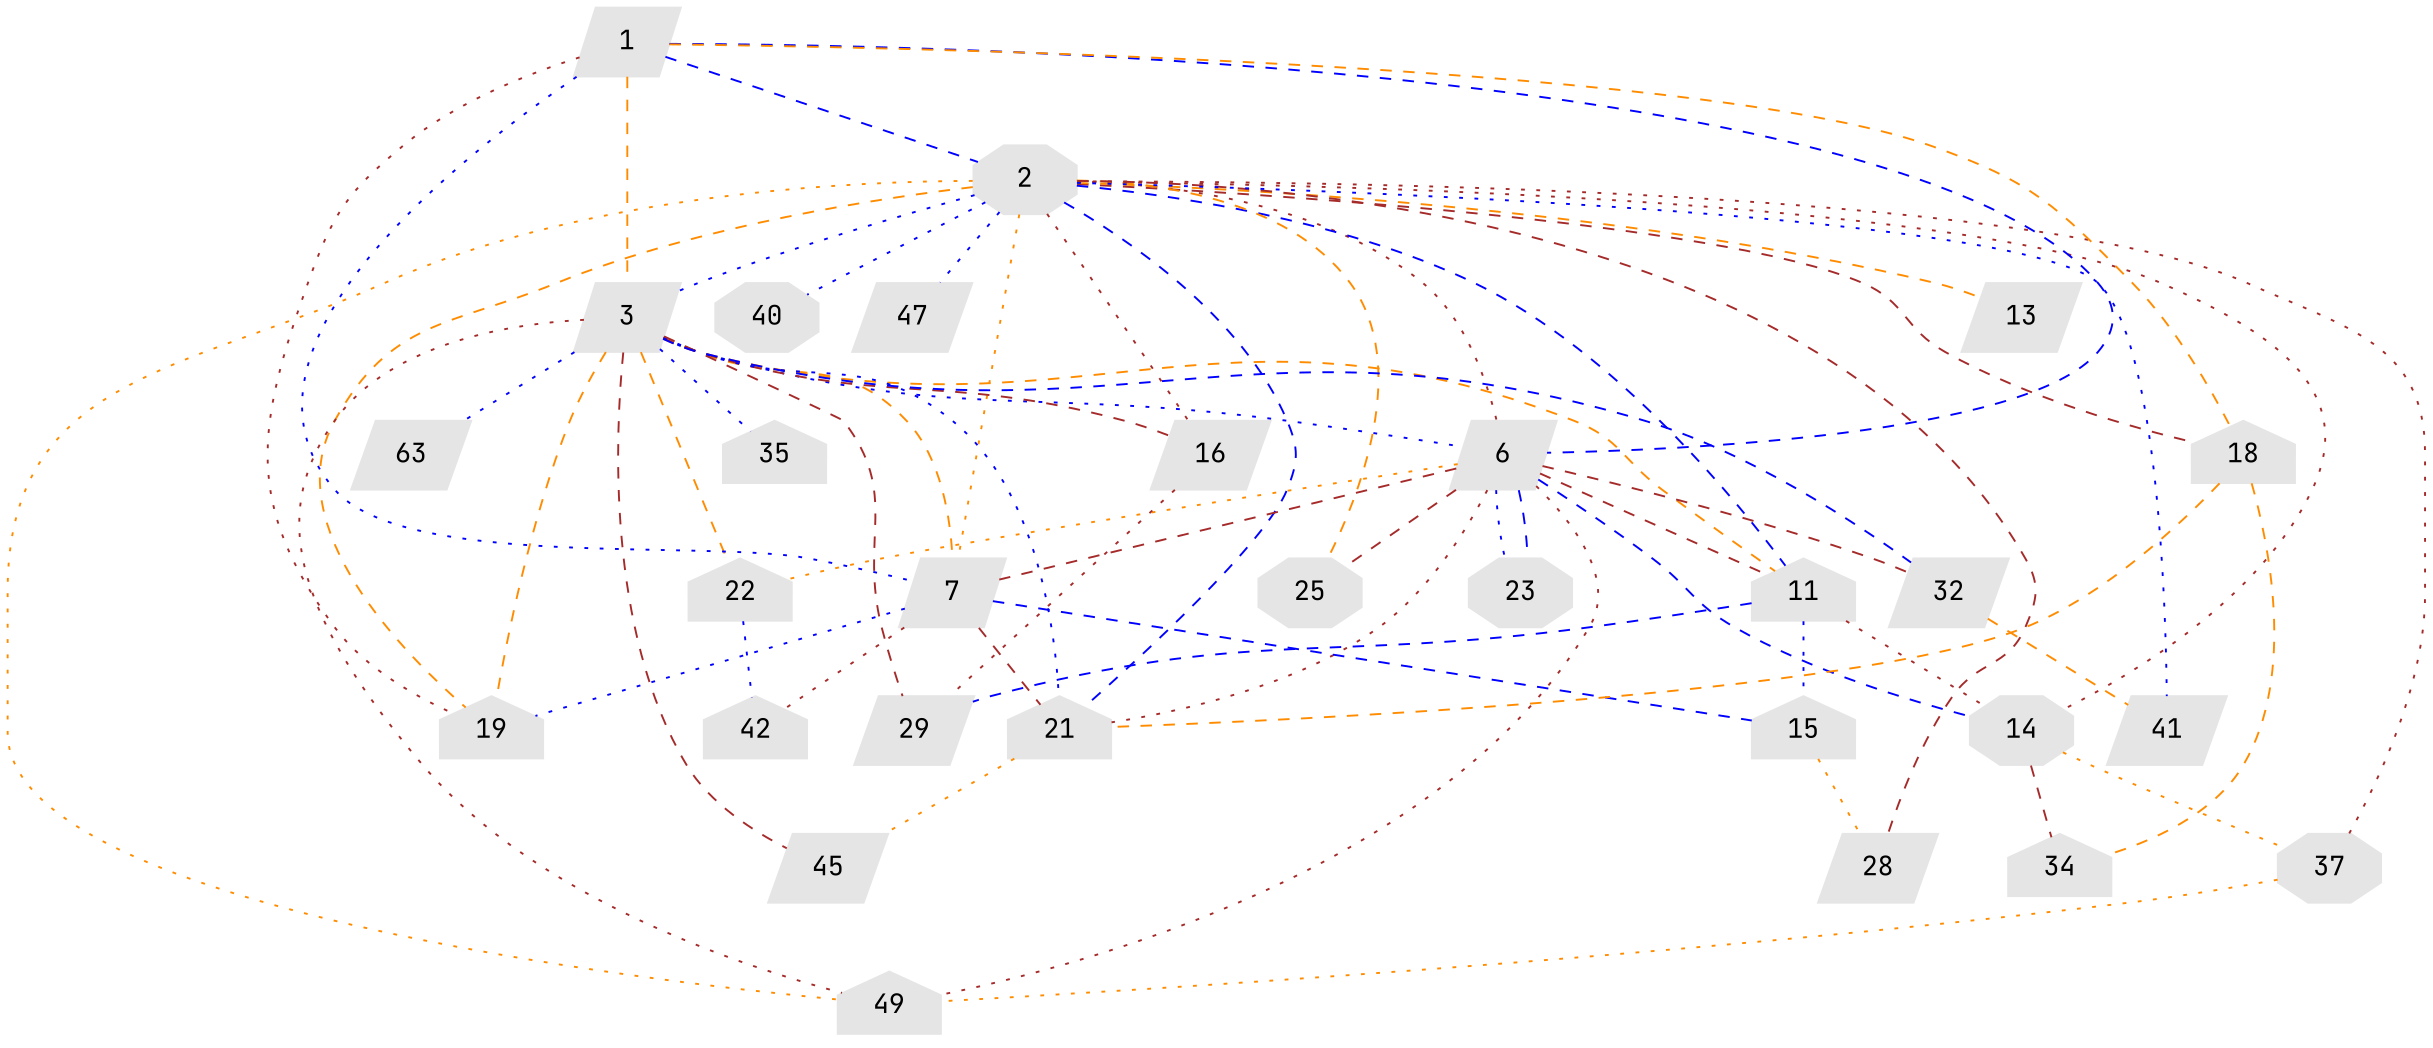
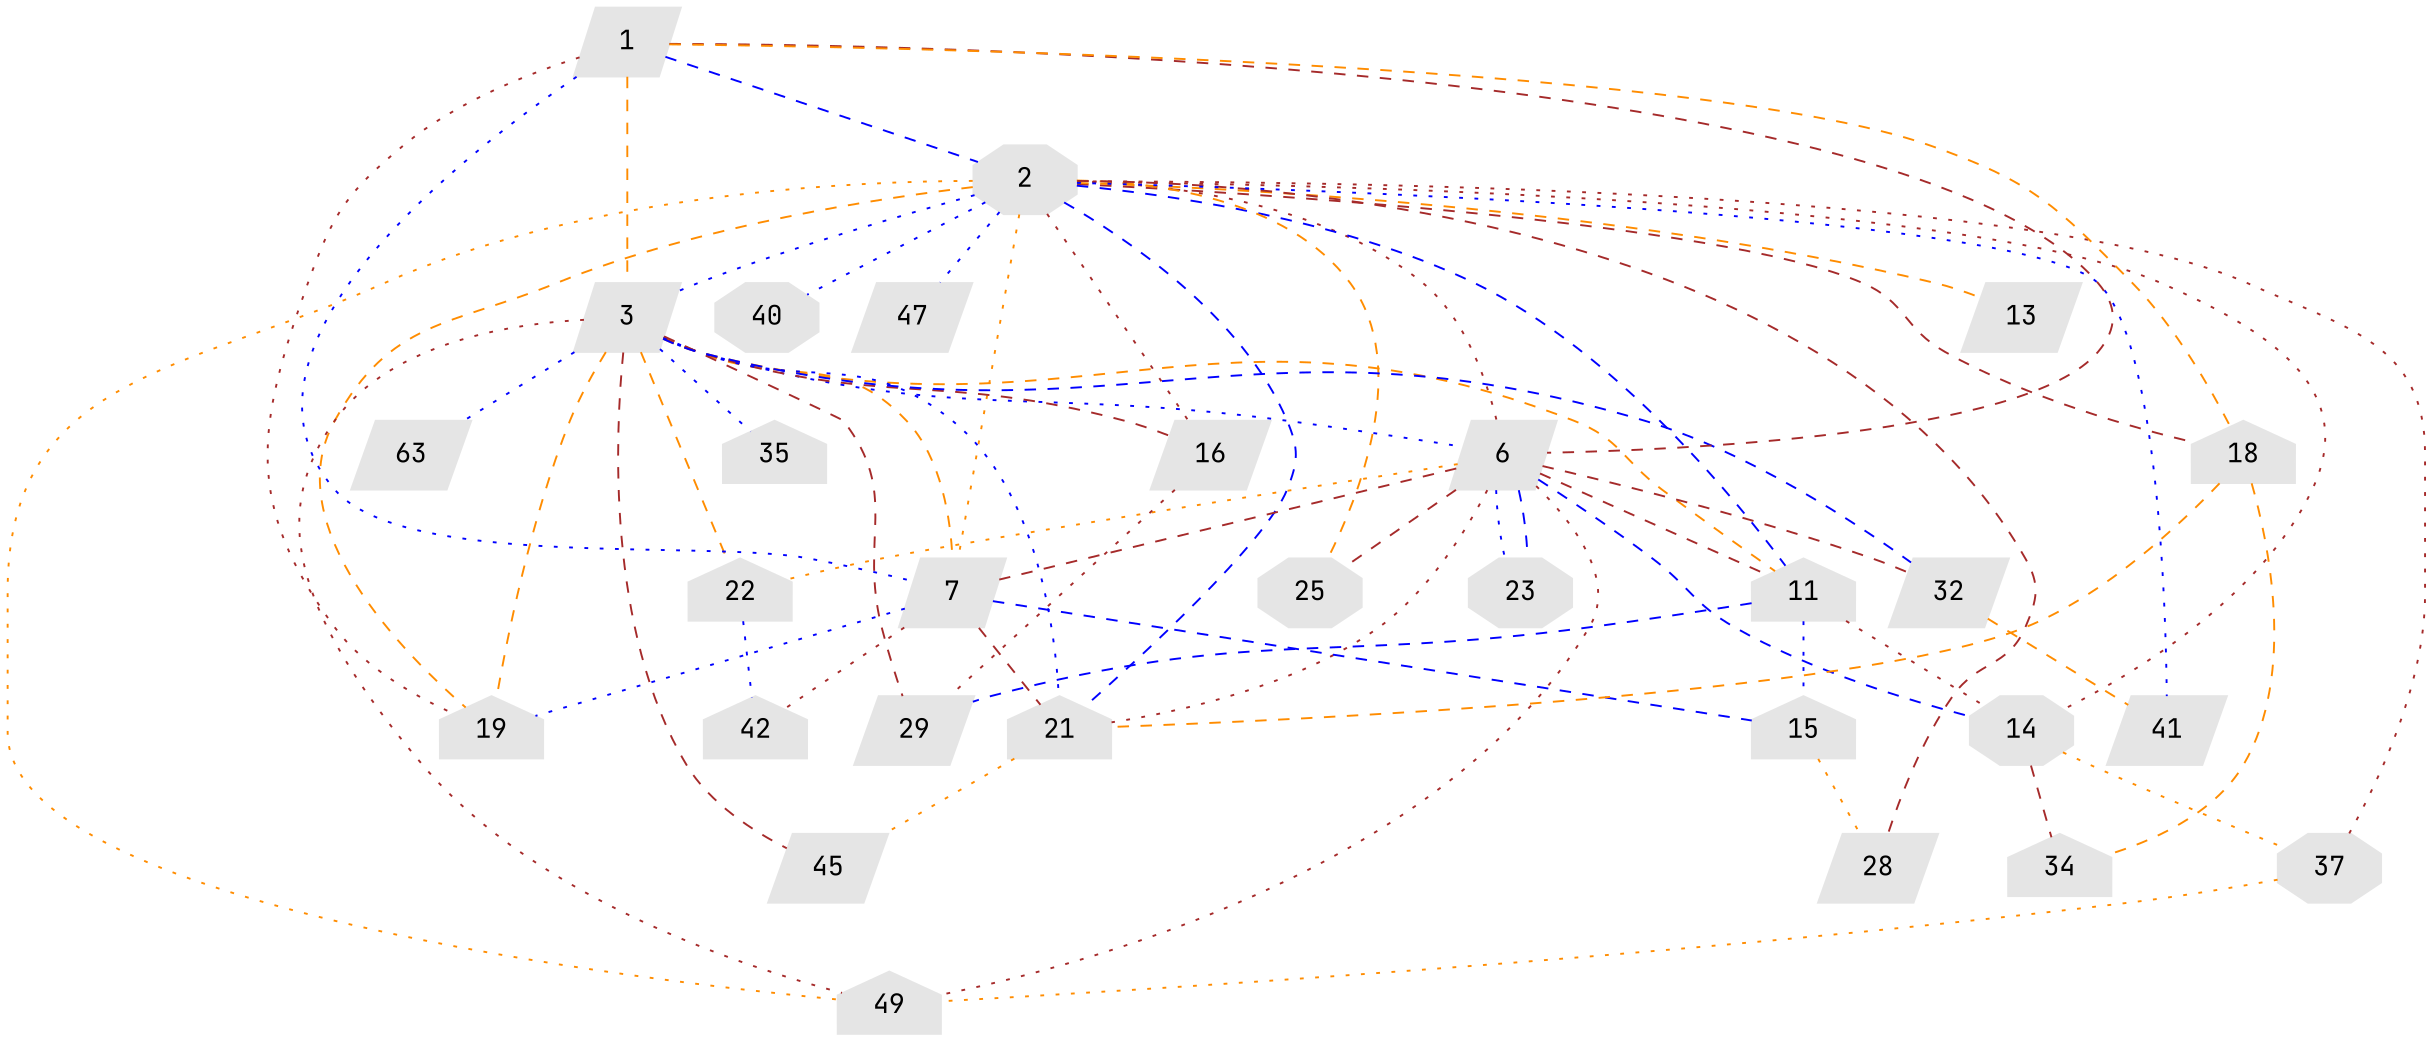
(1721, 130) -> (1721, 130)
